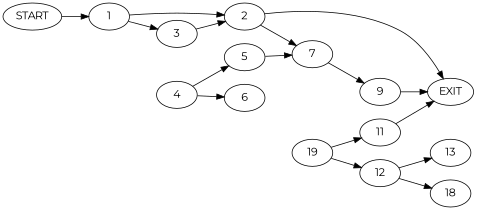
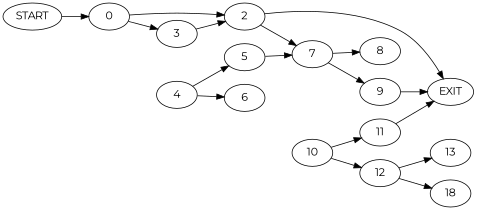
(109, 17) -> (109, 17)
none -> (380, 51)
(312, 153) -> (312, 153)
